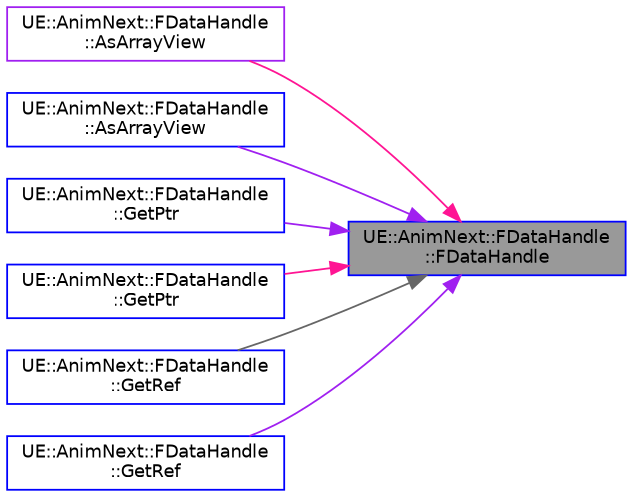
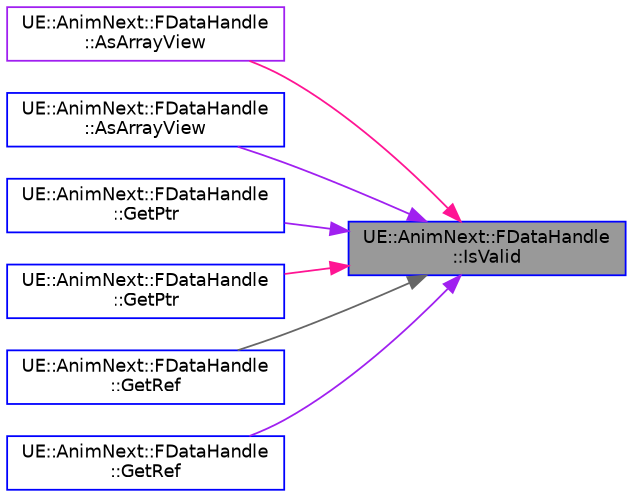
(487, 248) -> (487, 248)
